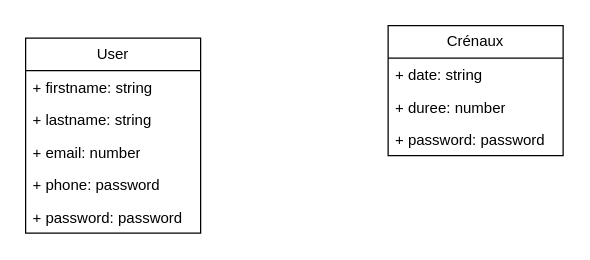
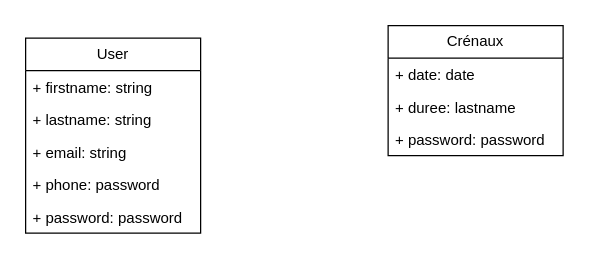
(447, 76) -> (440, 76)
(453, 108) -> (459, 108)
(86, 153) -> (84, 153)
